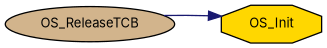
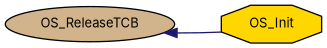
(186, 15) -> (199, 33)
